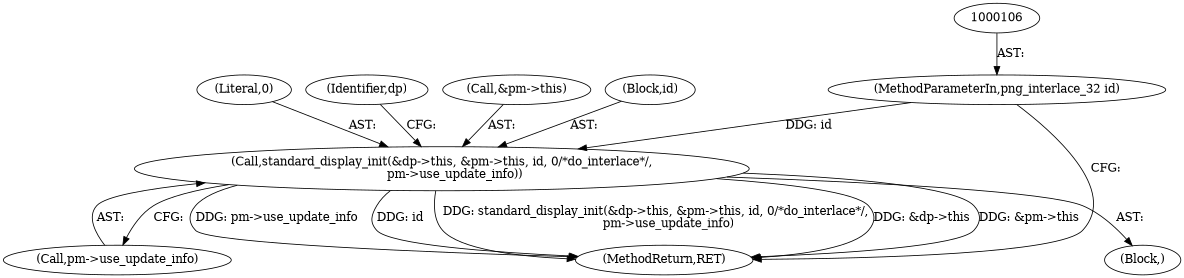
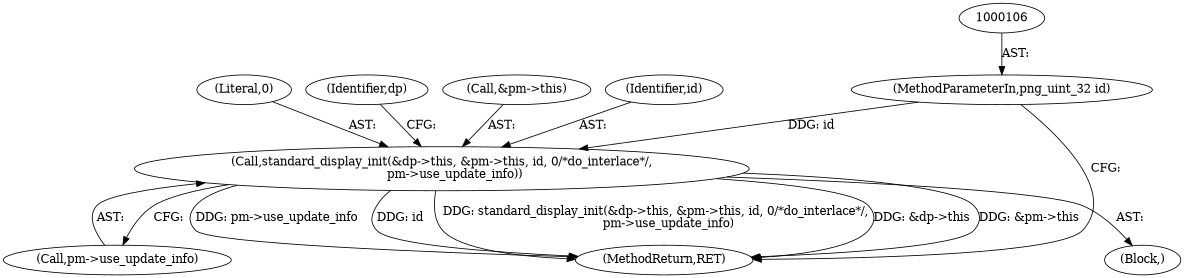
(650, 90) -> (664, 90)
(997, 90) -> (1002, 90)
